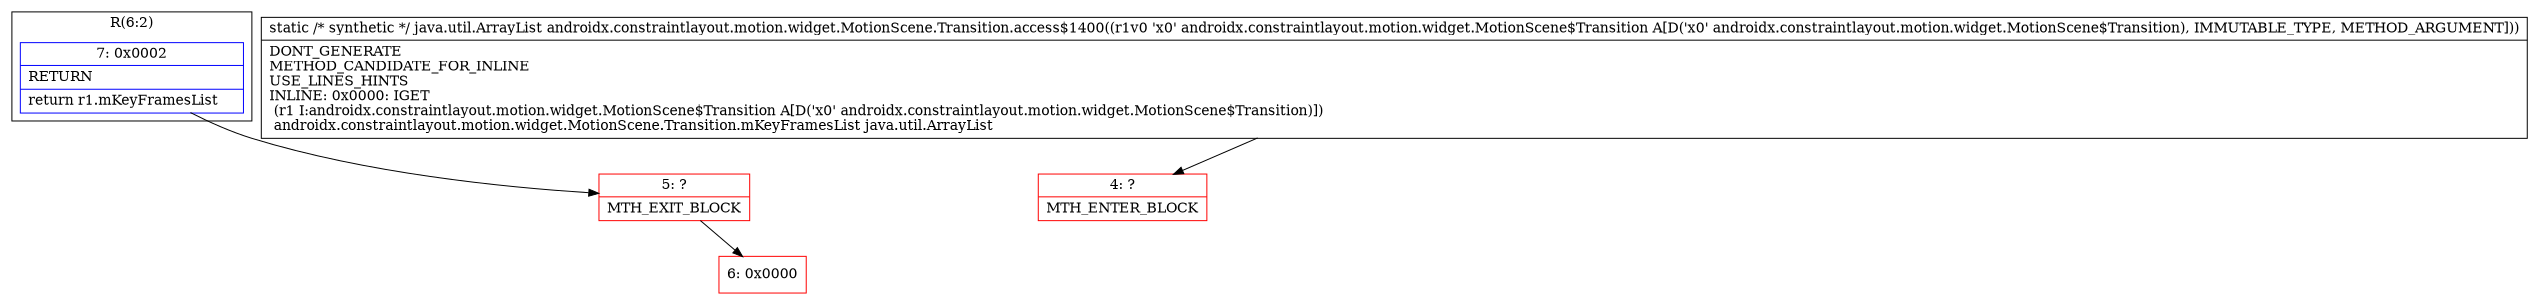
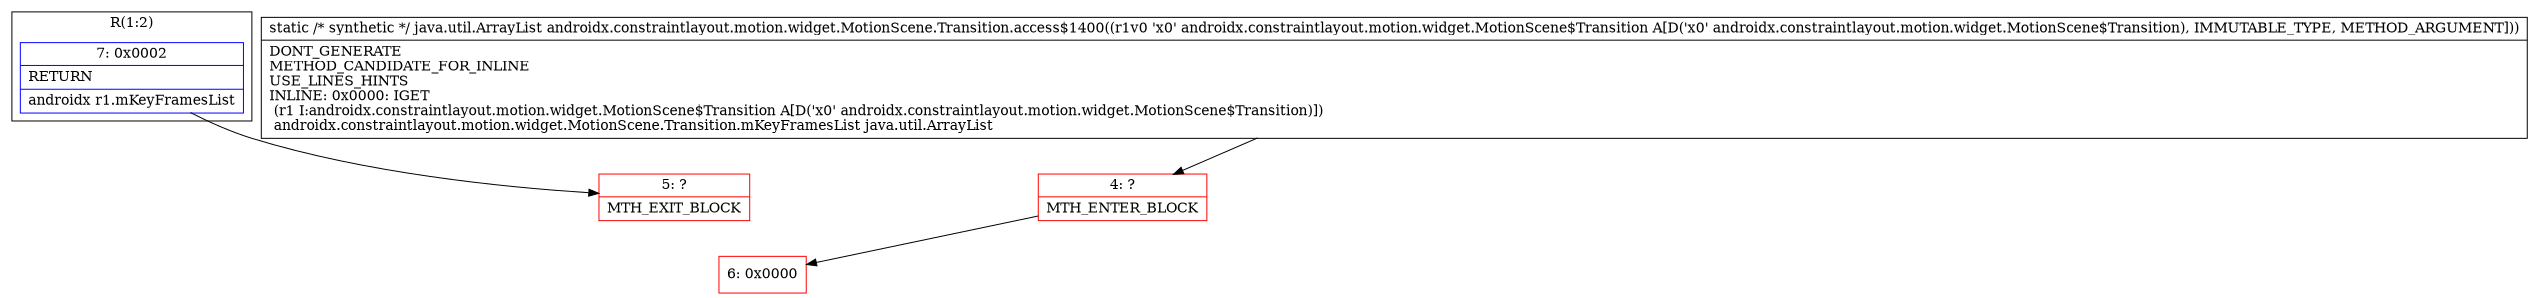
(132, 23) -> (132, 23)
(123, 101) -> (132, 101)
(718, 235) -> (927, 239)
